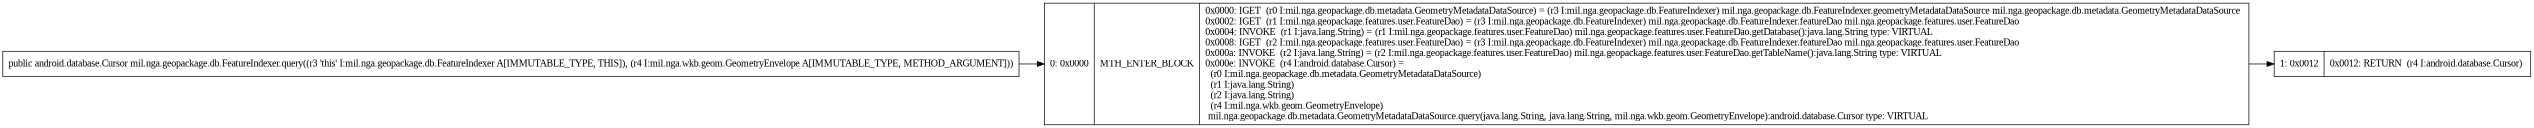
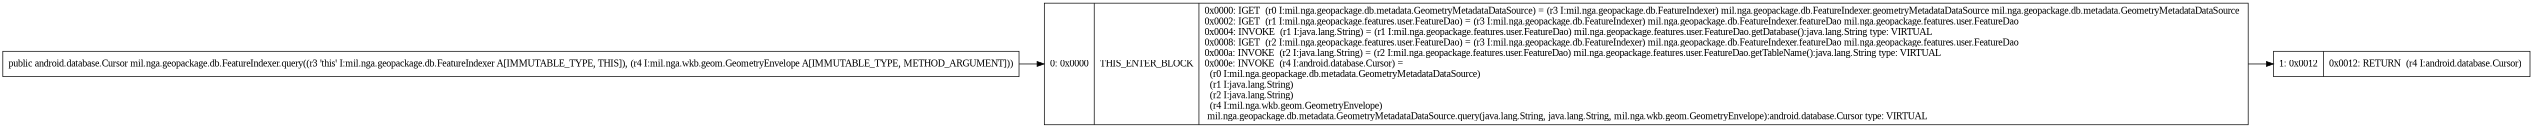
(1147, 64) -> (1147, 64)
